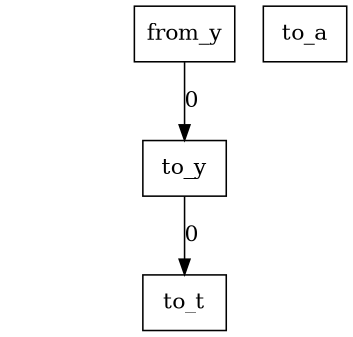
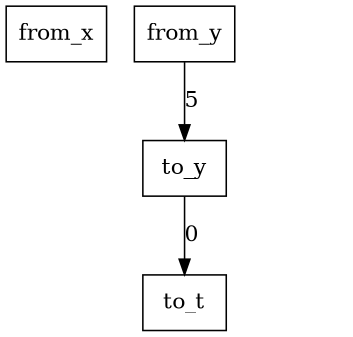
none -> (56, 34)
(305, 34) -> none
(192, 101) -> (192, 101)
